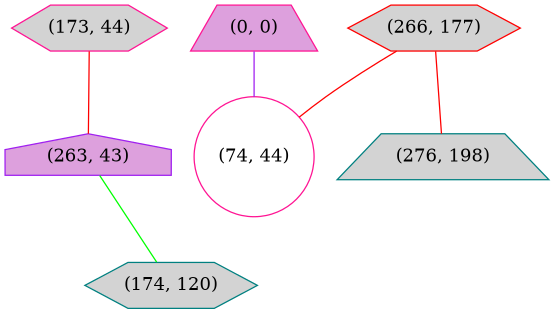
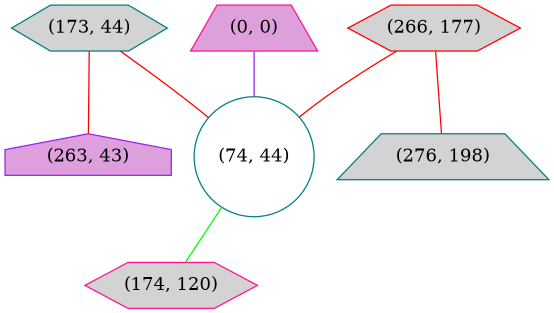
(89, 28) -> (89, 28)
none -> (165, 84)
(254, 157) -> (254, 157)
(128, 219) -> (204, 235)
(171, 285) -> (171, 285)
